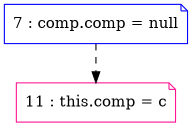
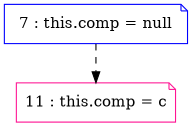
(96, 24) -> (96, 24)
